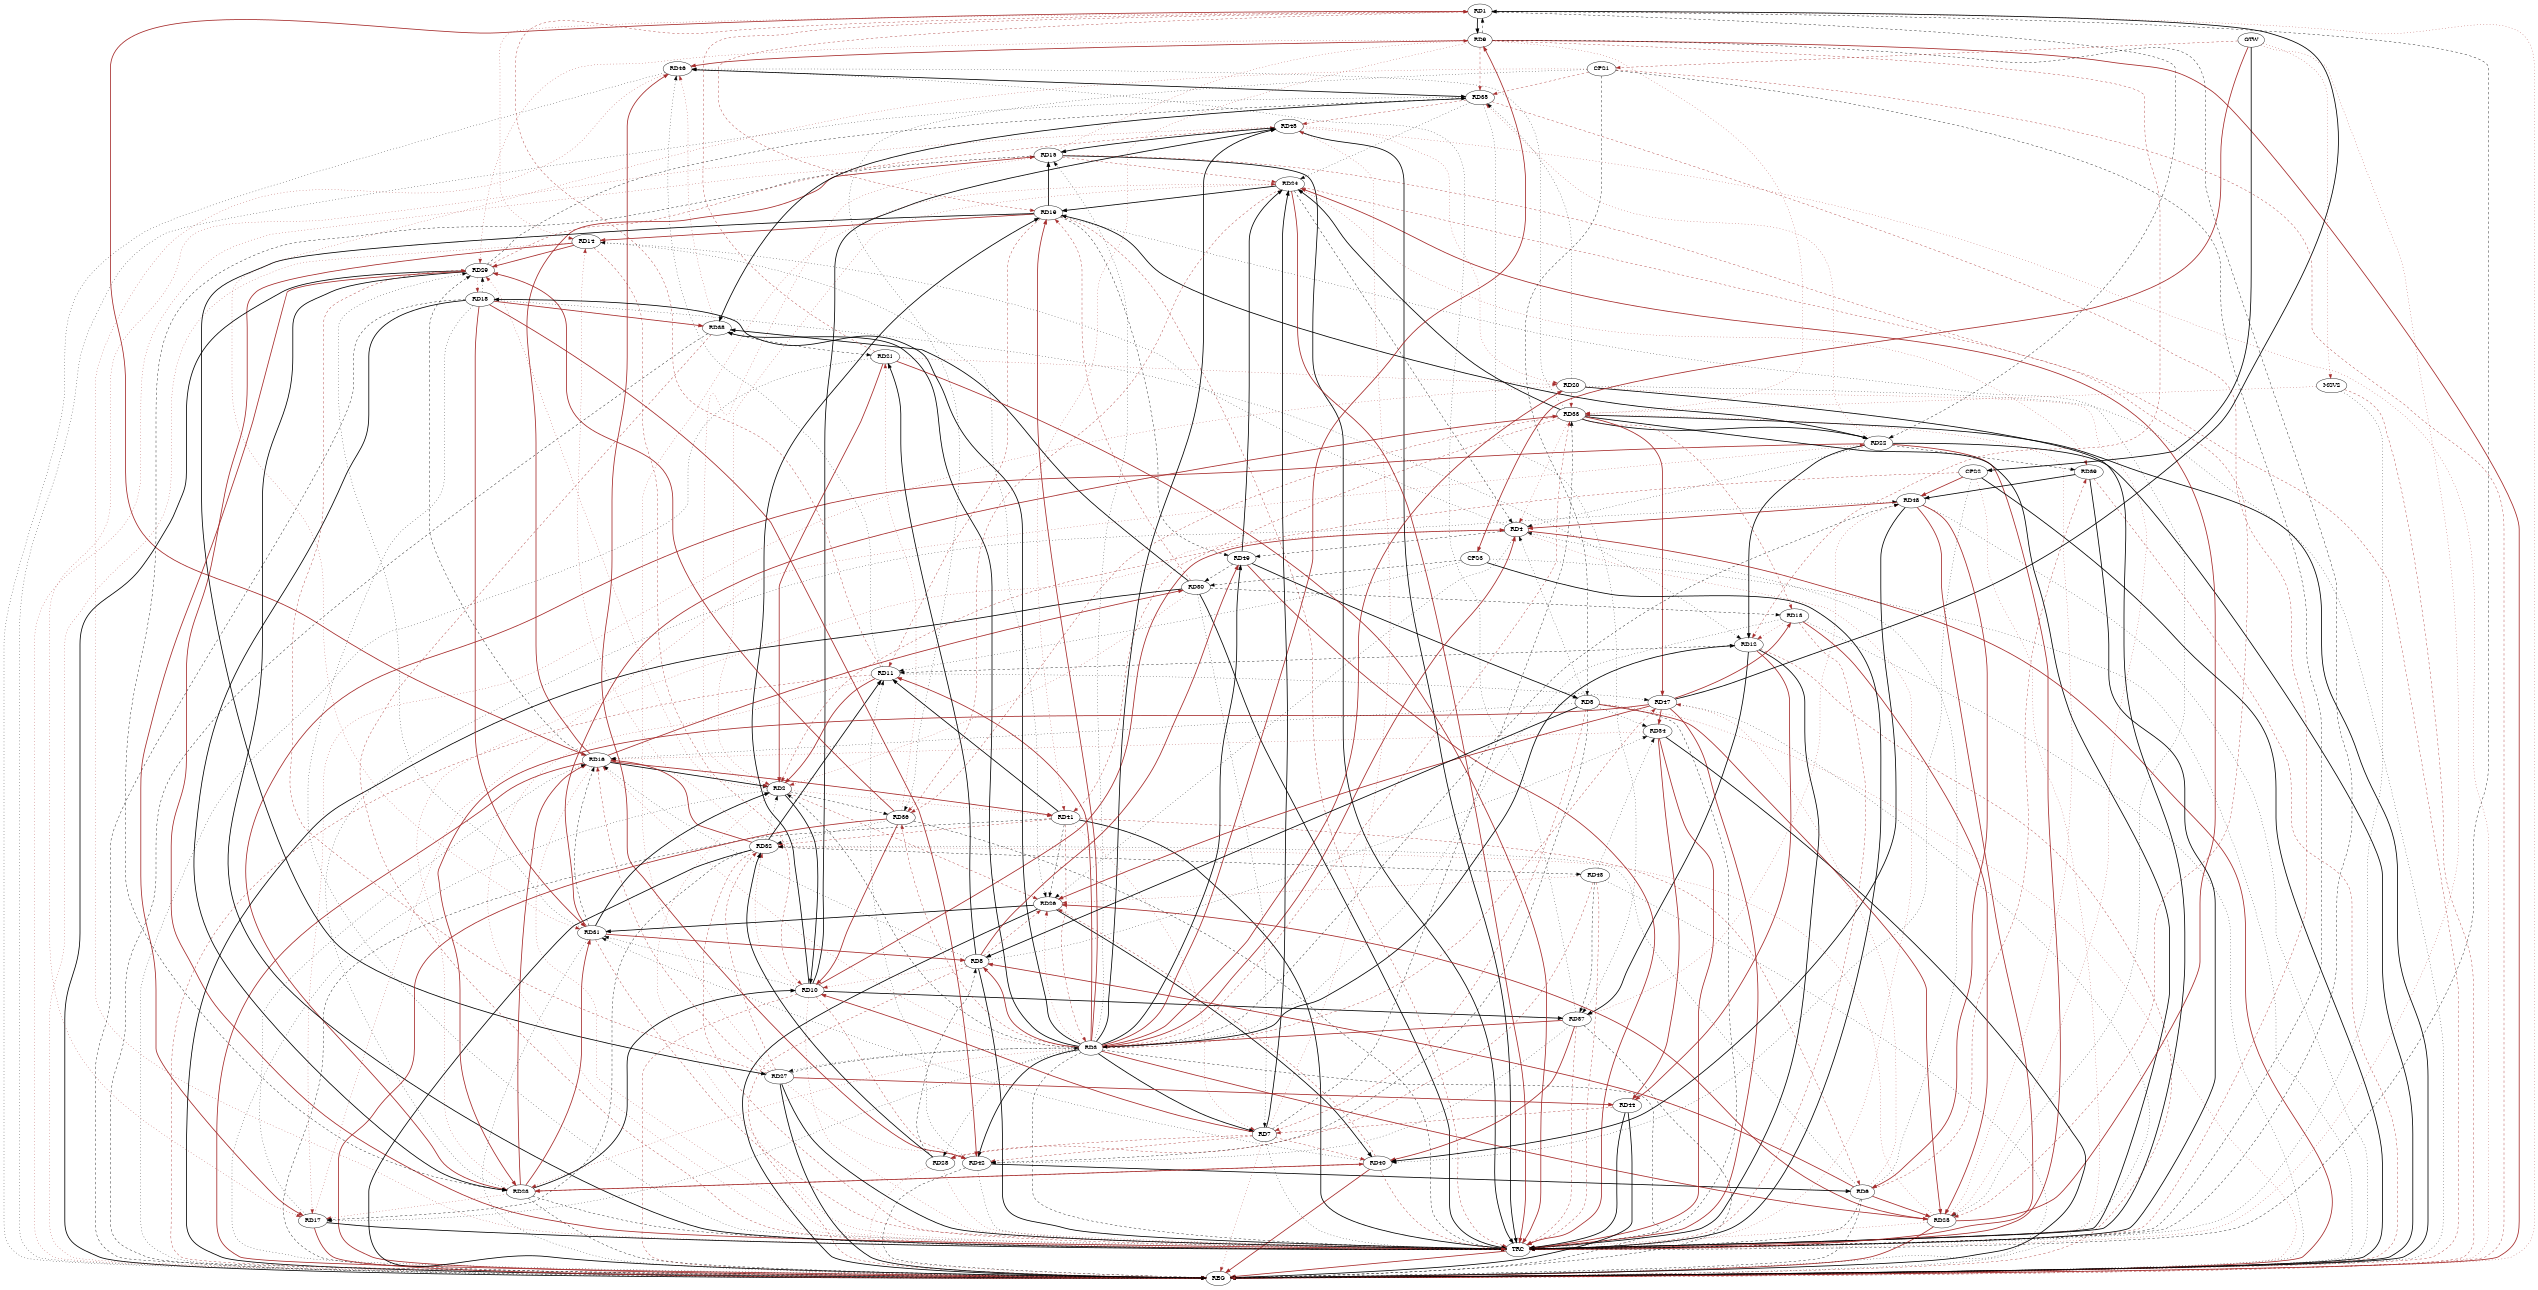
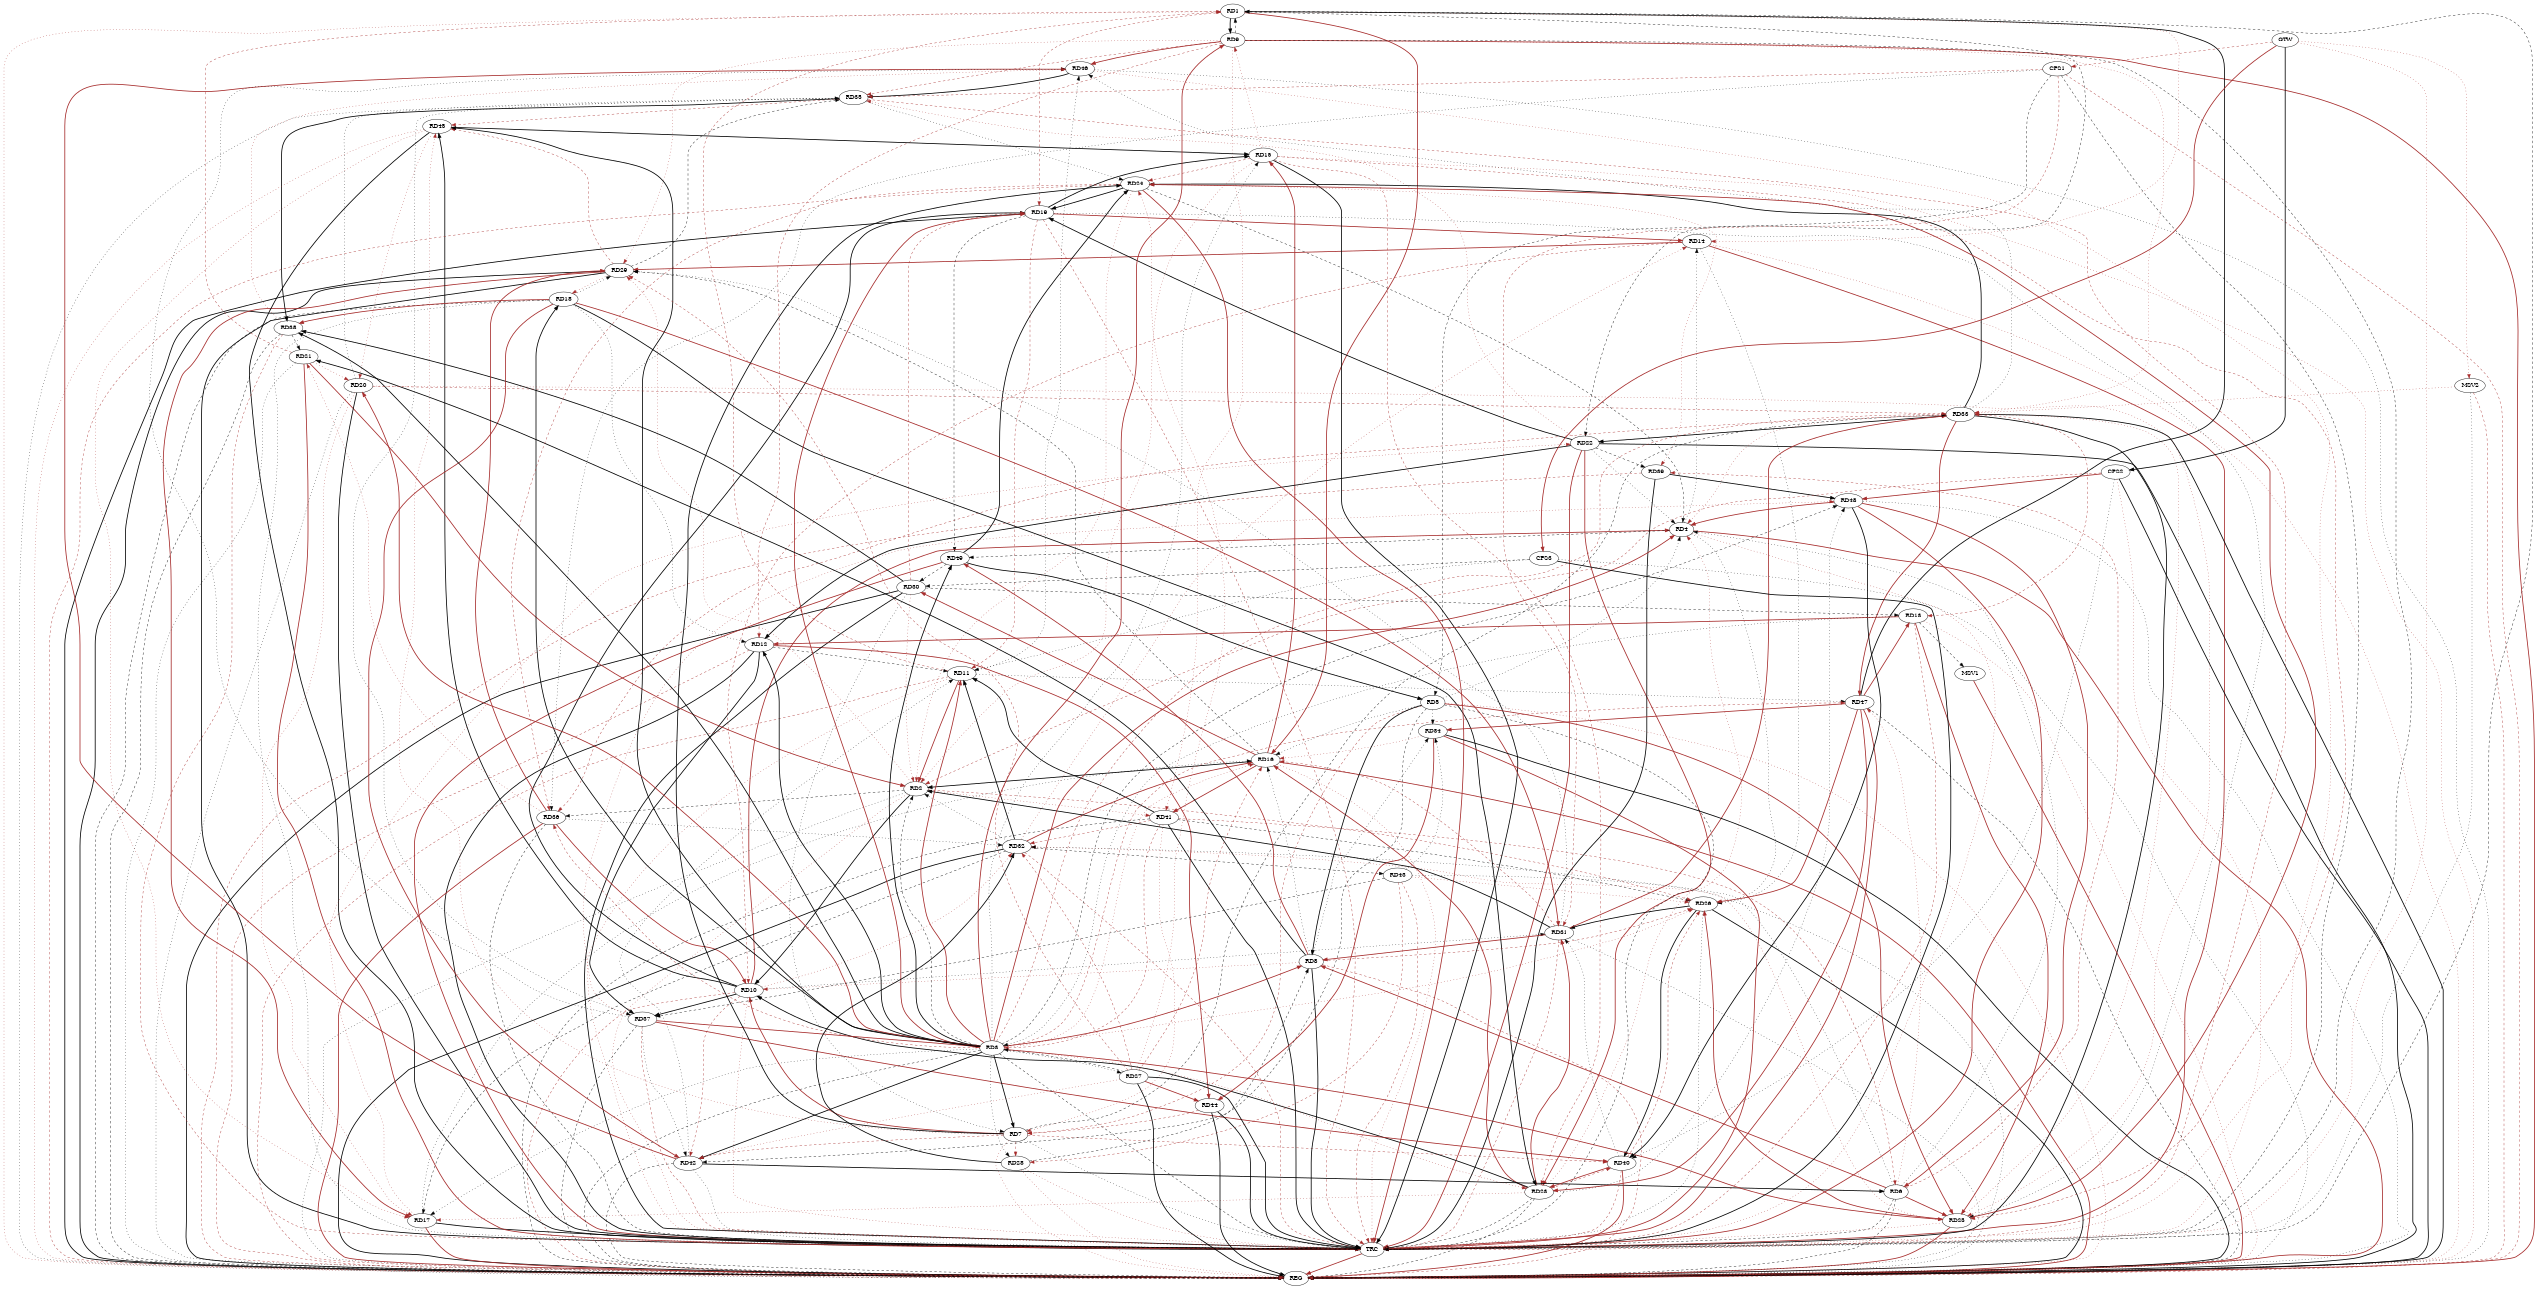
(569, 183) -> (1512, 280)
(156, 410) -> (1544, 609)
(202, 439) -> (65, 957)
(1257, 529) -> none
(1773, 629) -> (1338, 630)
none -> (1970, 674)
(575, 848) -> (1435, 817)
none -> (1671, 1195)
(2298, 1251) -> (2242, 1192)
(2011, 1254) -> (2192, 1153)
